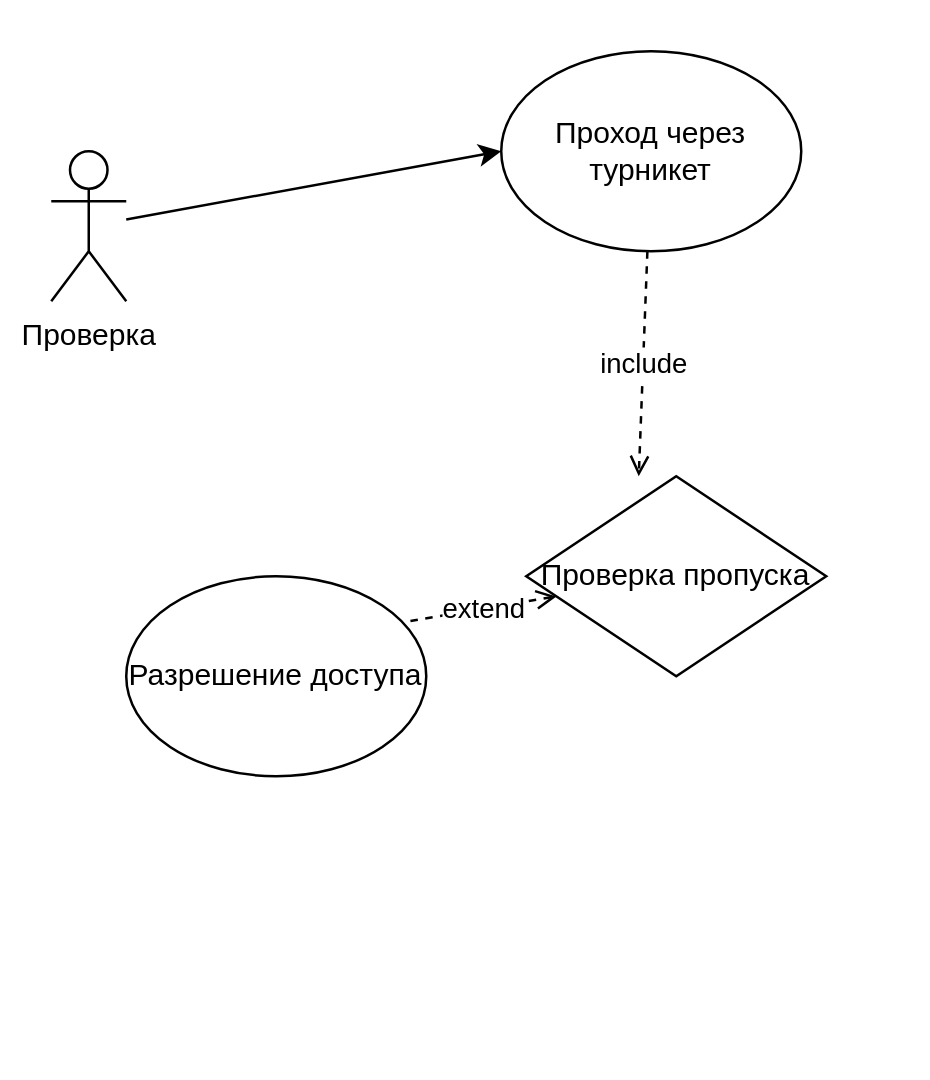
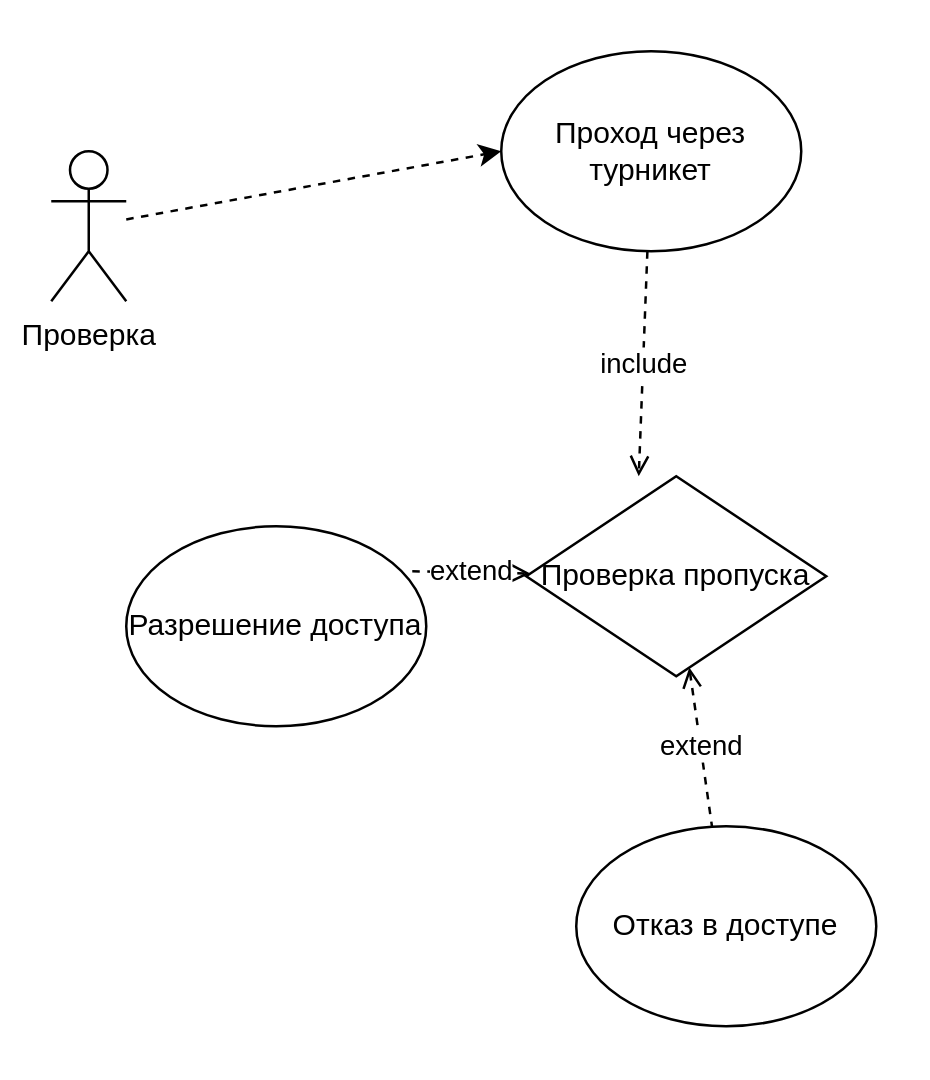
(304, 187) -> (304, 187)
(276, 676) -> (276, 626)
none -> (706, 782)
none -> (726, 926)
